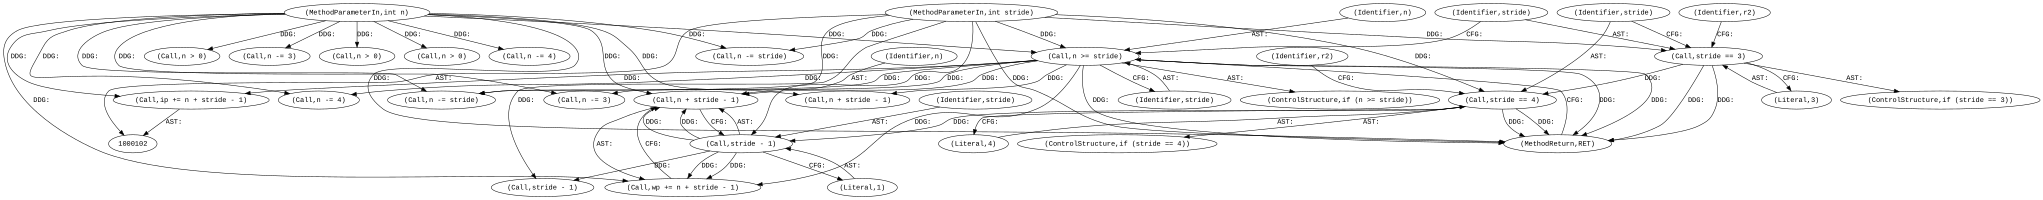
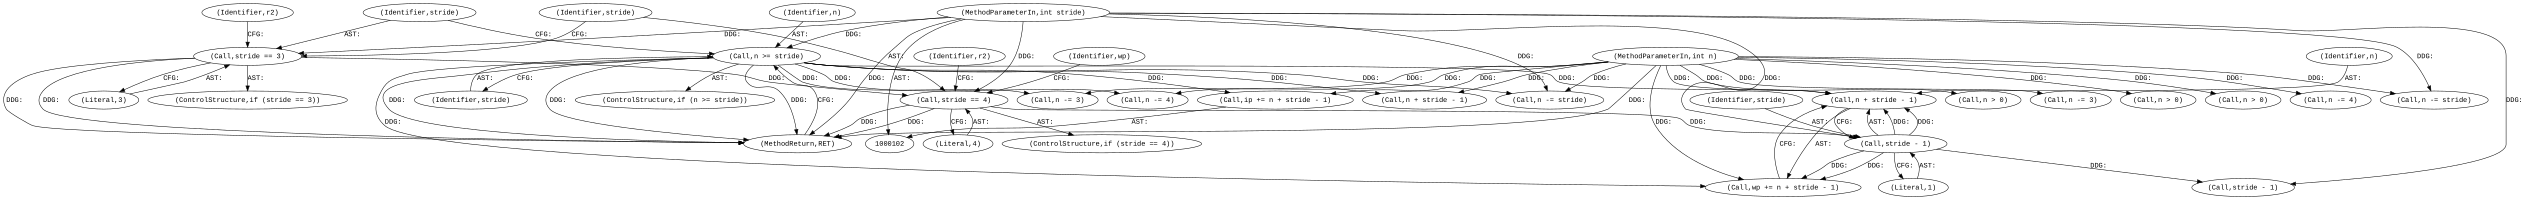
(728, 32) -> none
none -> (1099, 56)
